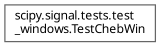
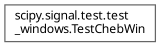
(80, 23) -> (80, 23)
